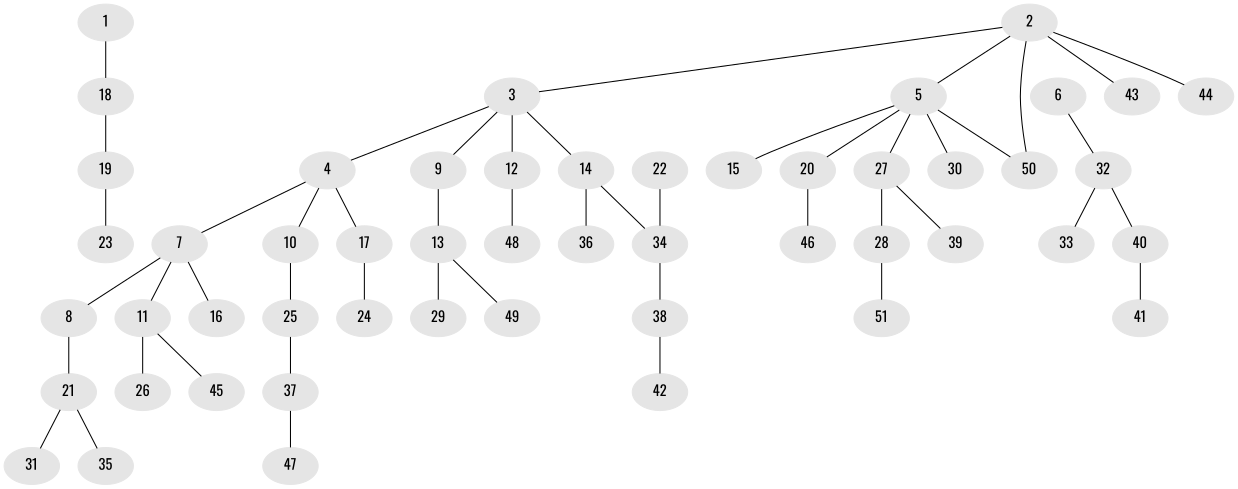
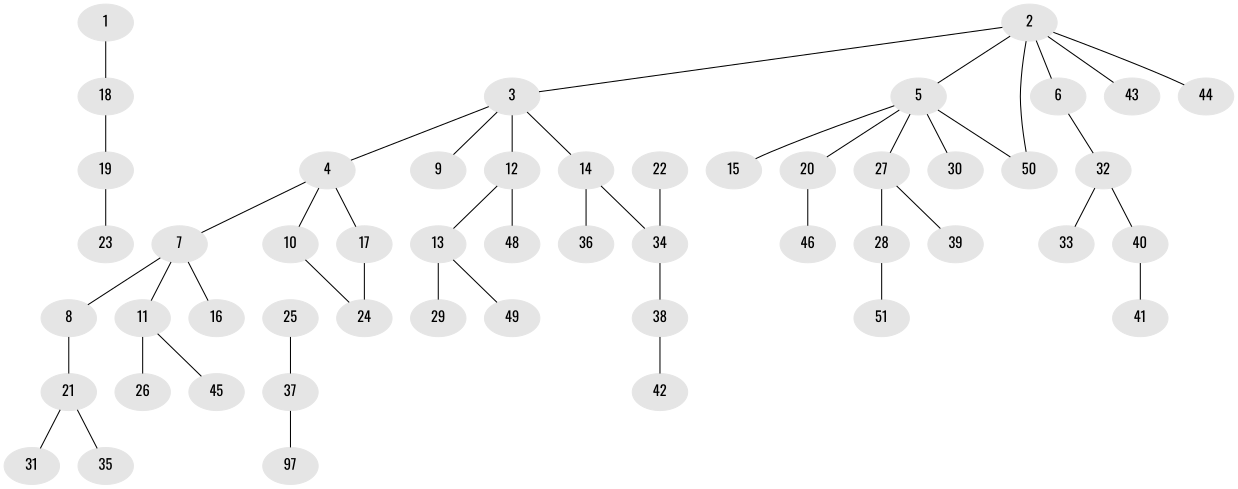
none -> (1044, 60)
(438, 207) -> (475, 207)
(290, 281) -> (327, 281)
(290, 466) -> (290, 466)
